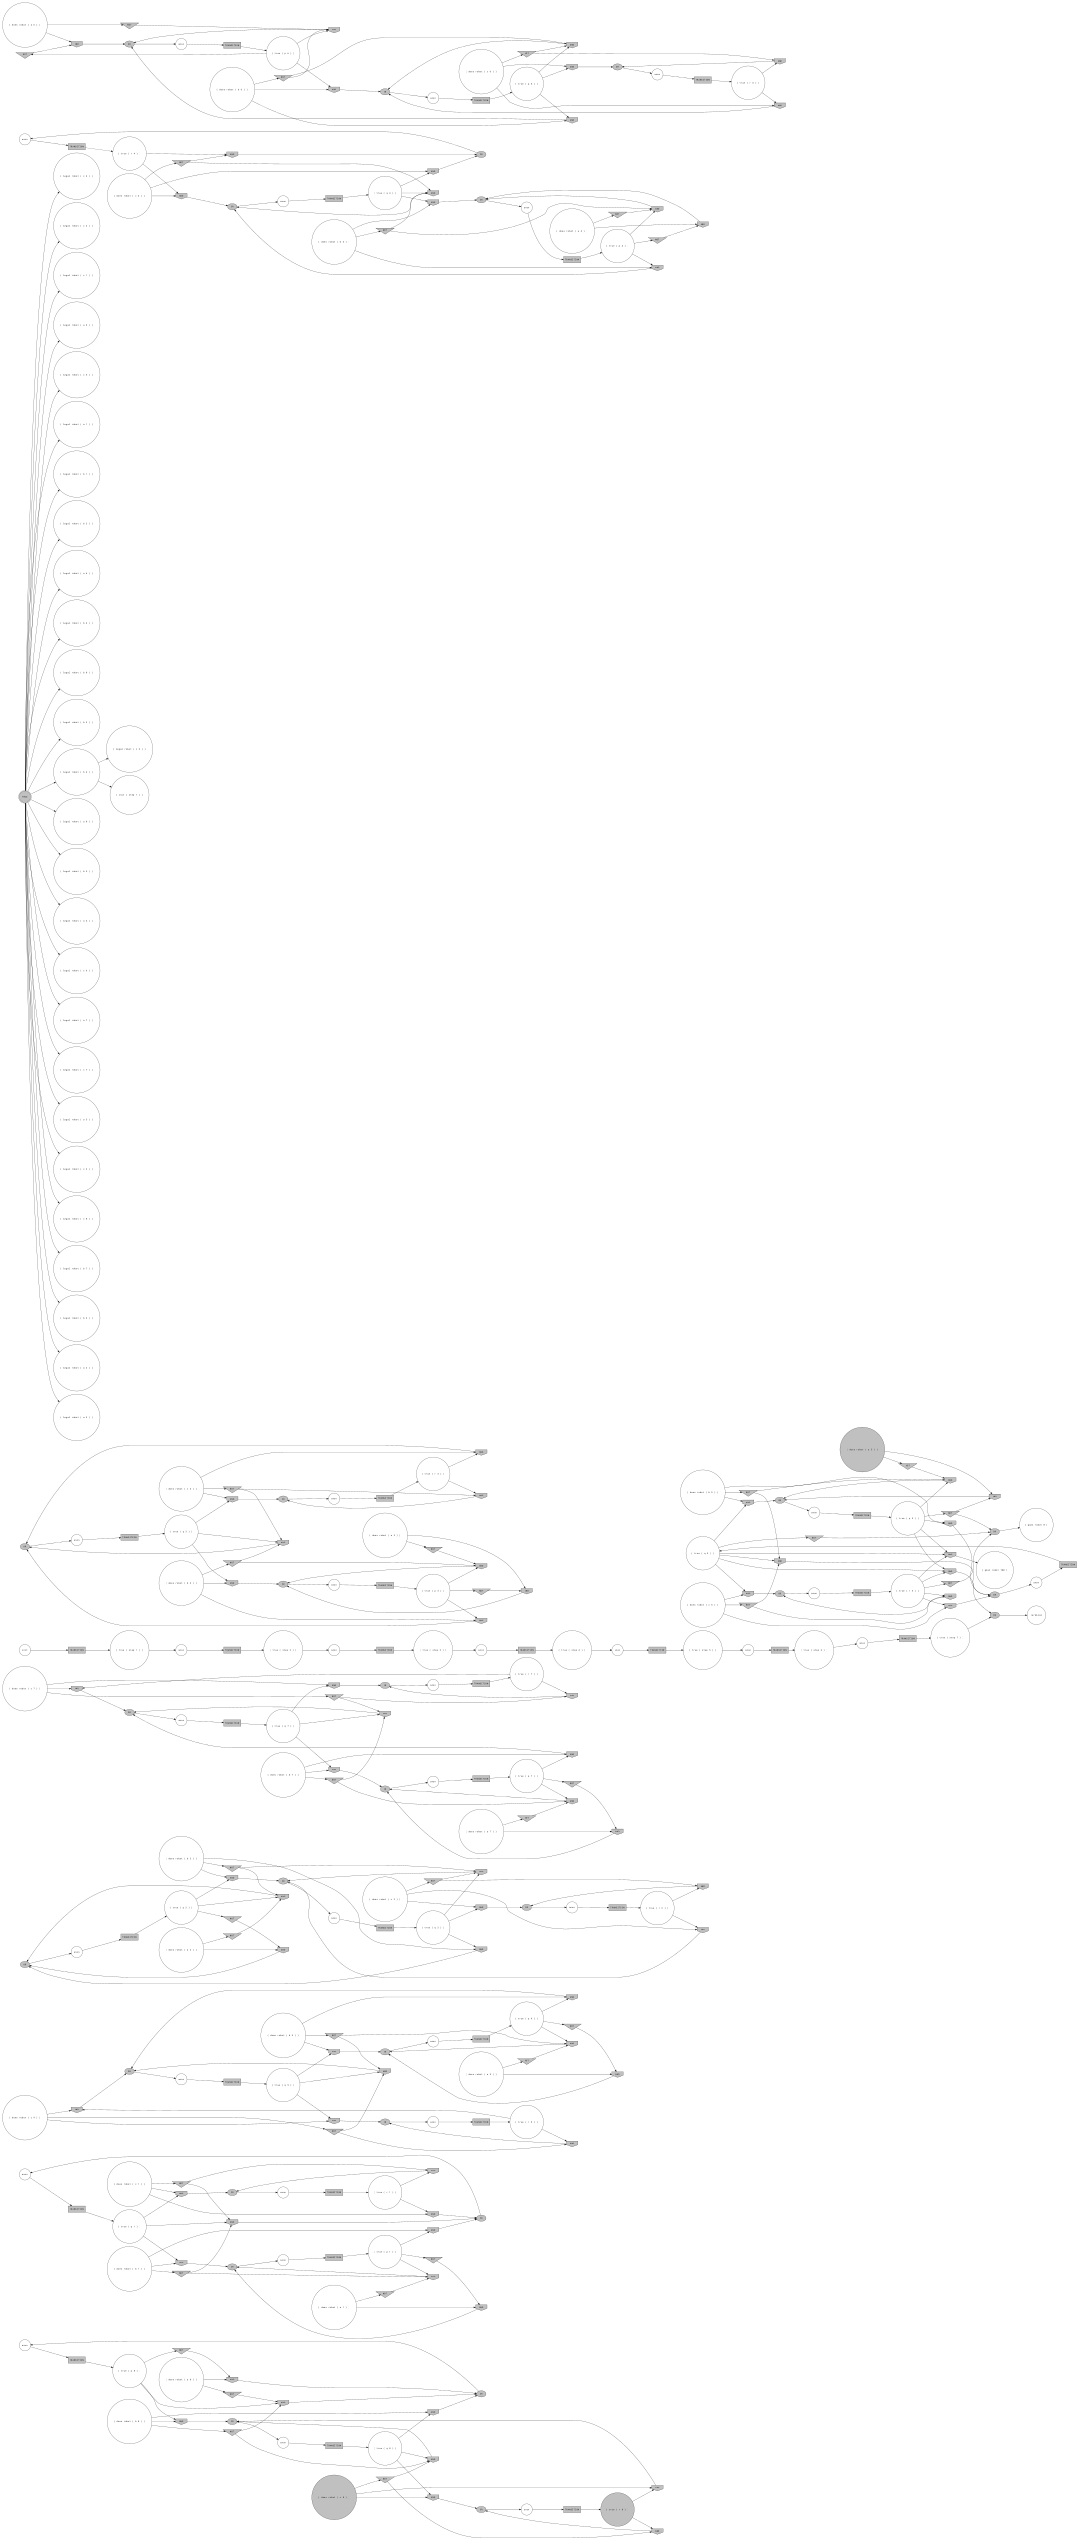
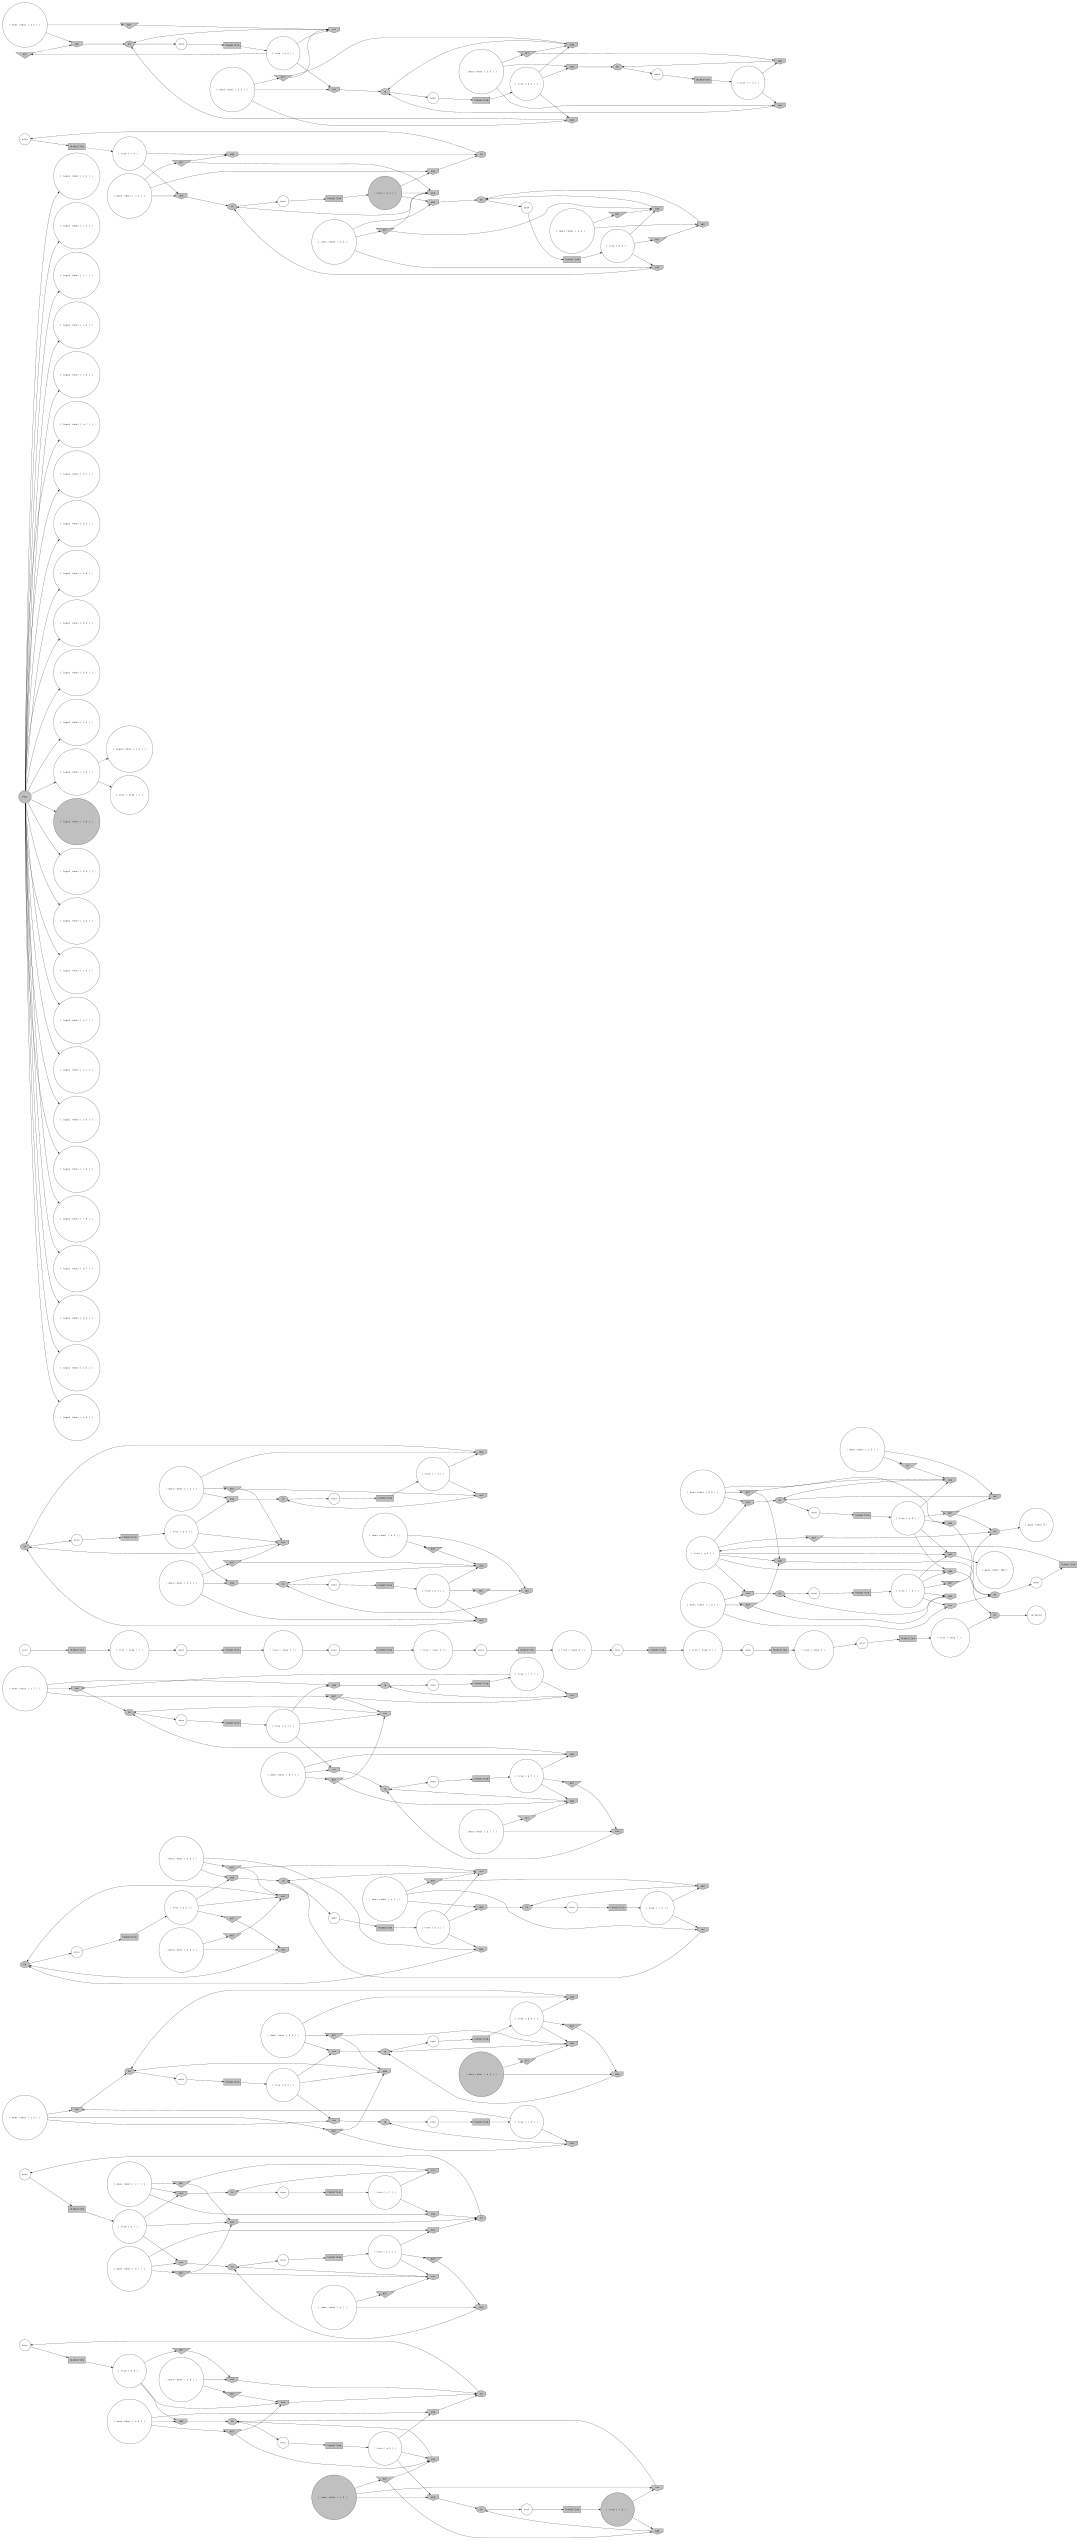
(385, 193) -> (385, 193)
(77, 822) -> (77, 822)
(862, 1450) -> (862, 1450)
(481, 2074) -> (481, 2074)
